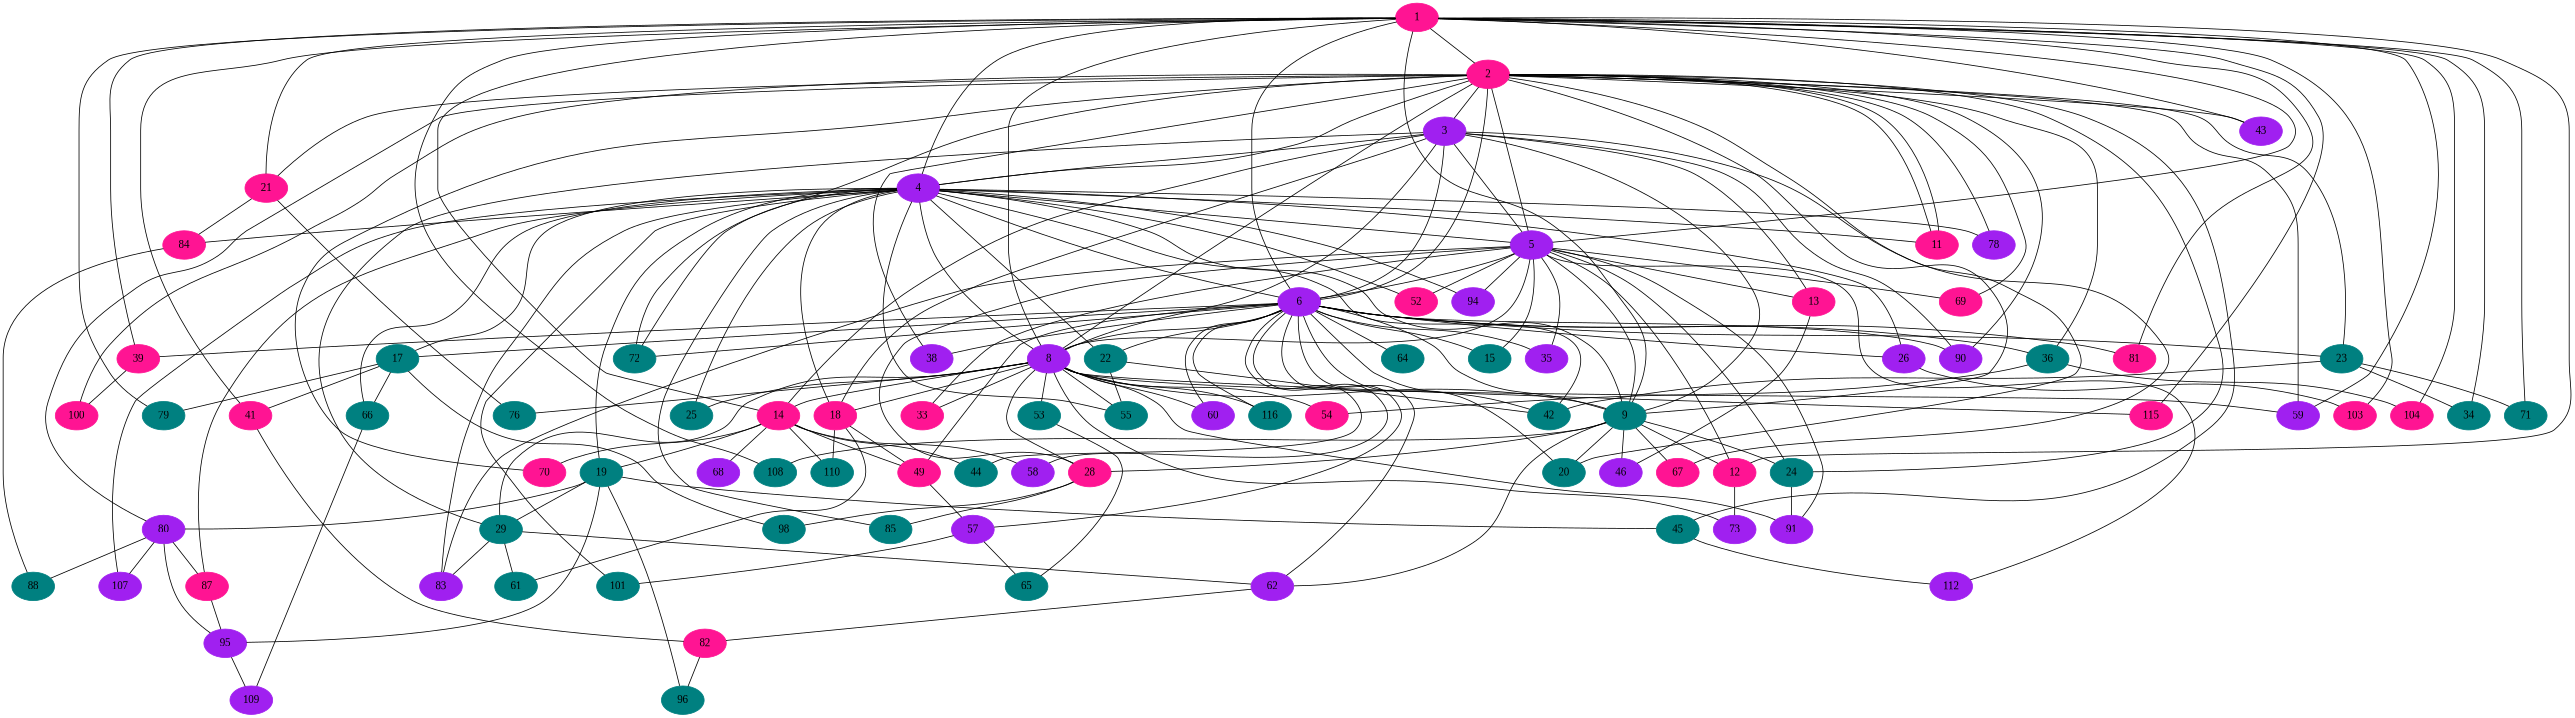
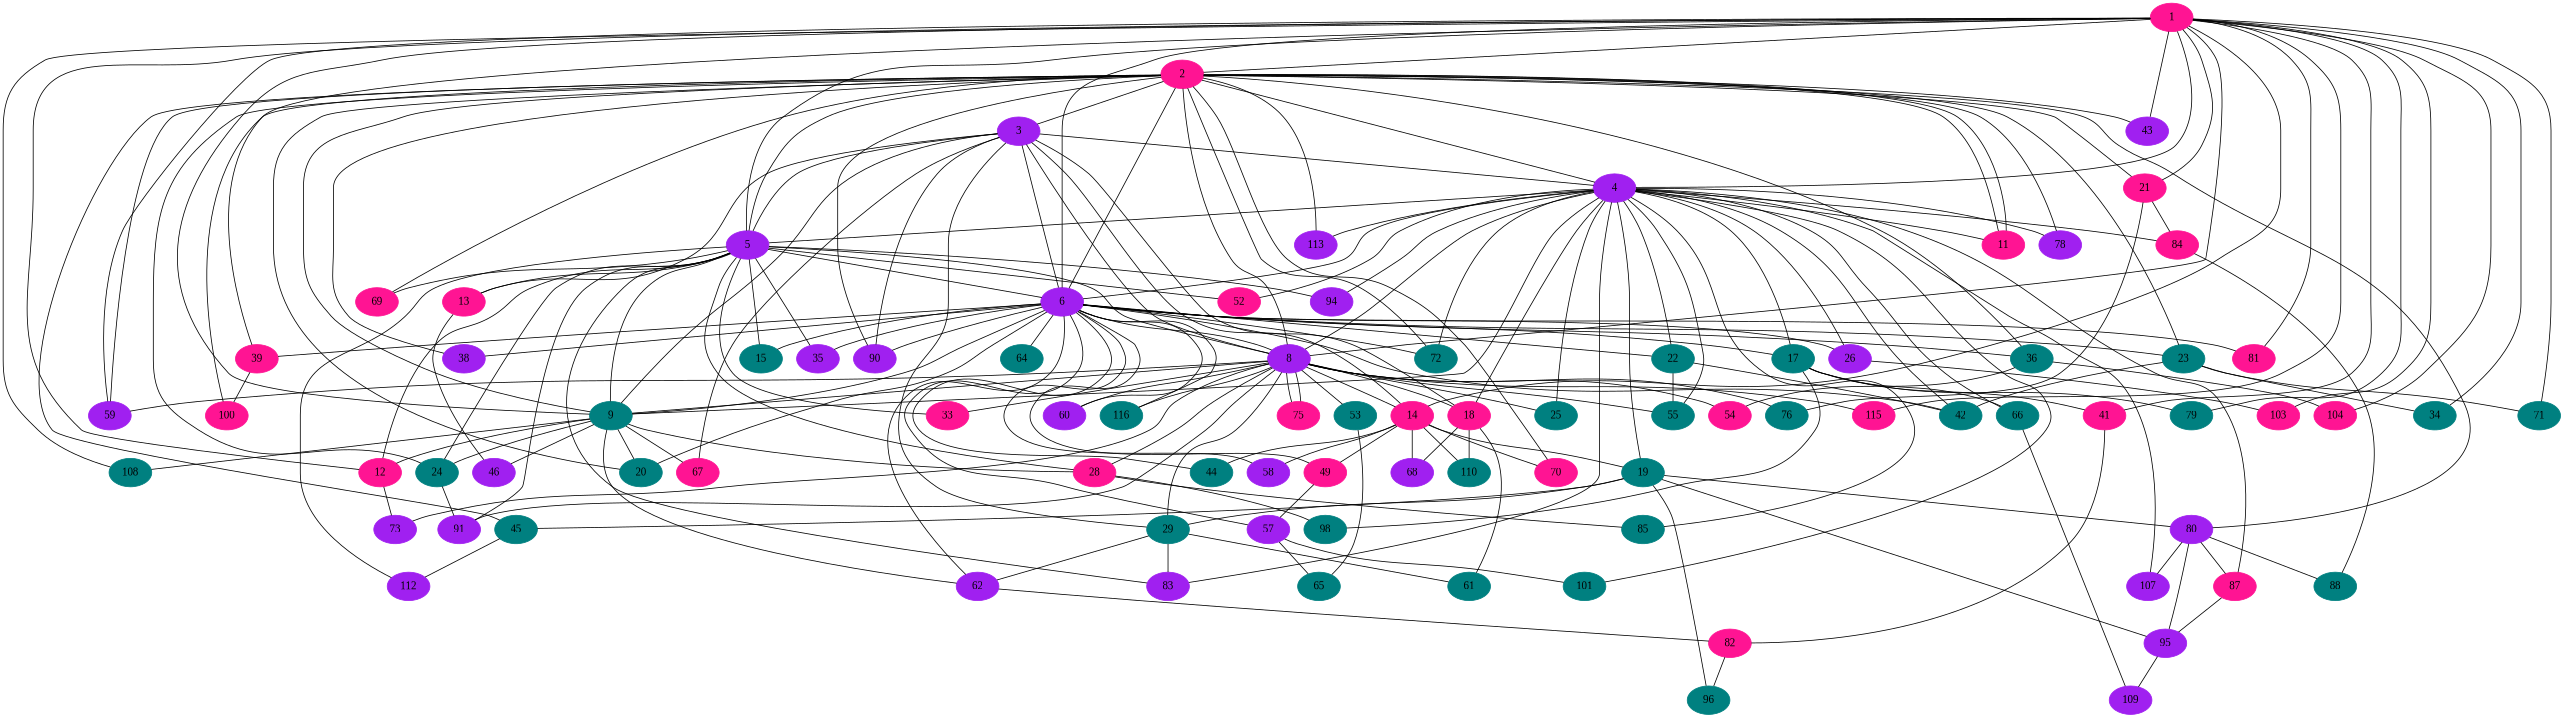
none -> (1316, 245)
none -> (1298, 416)
(866, 437) -> (1444, 441)
